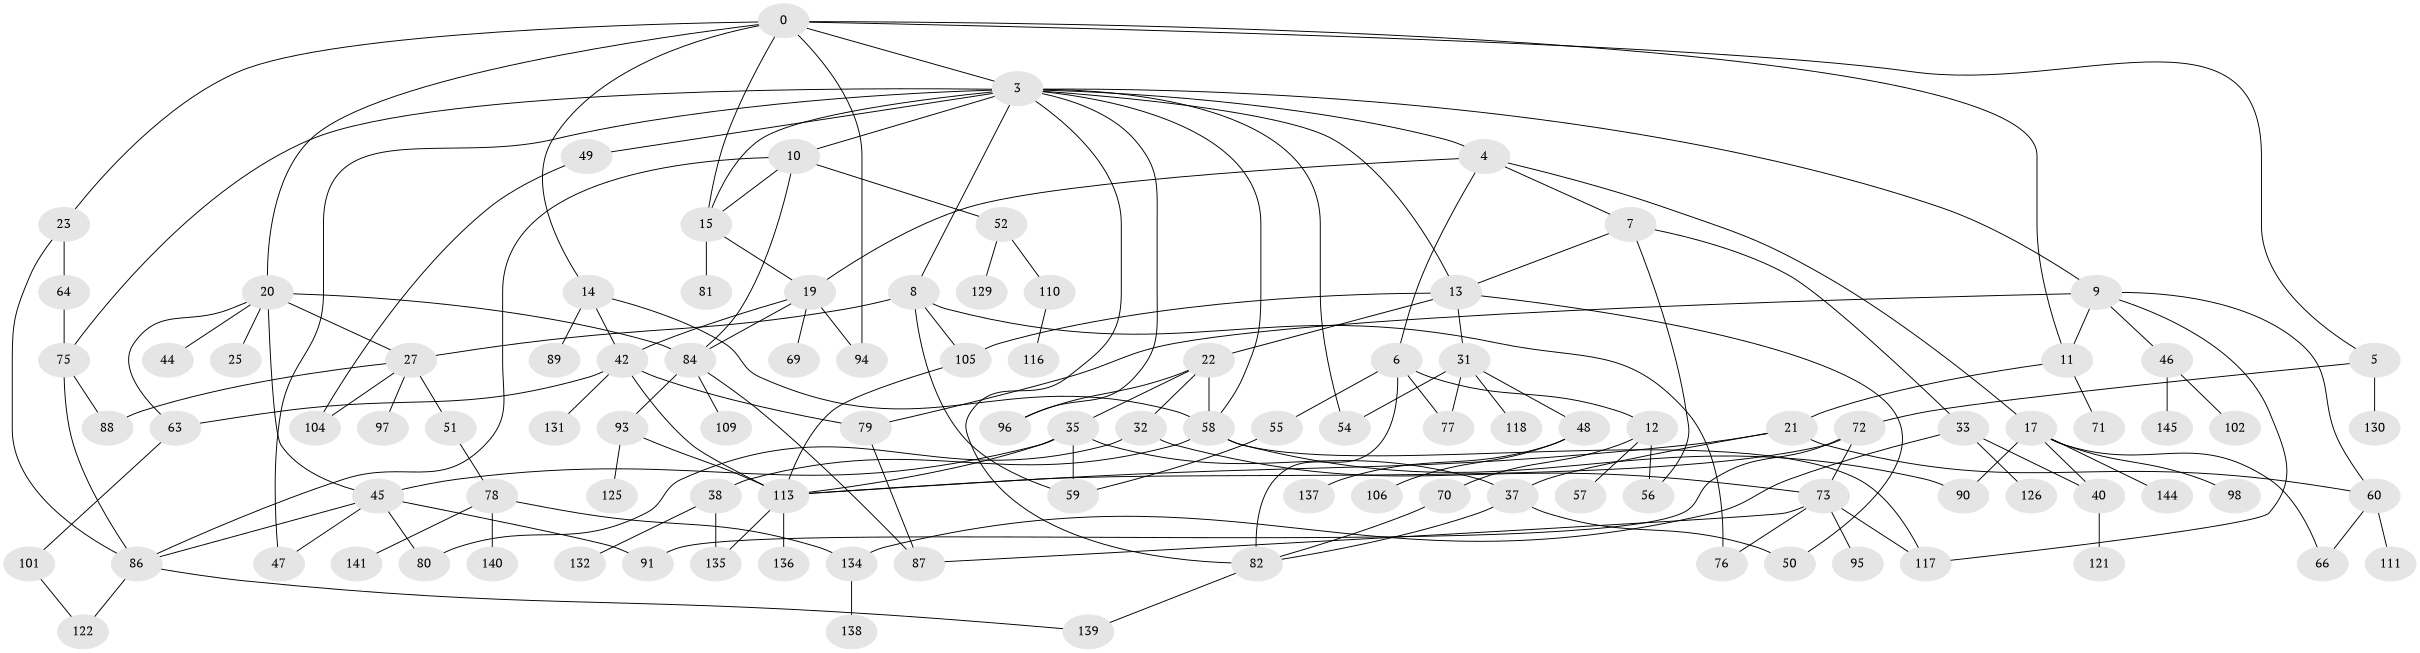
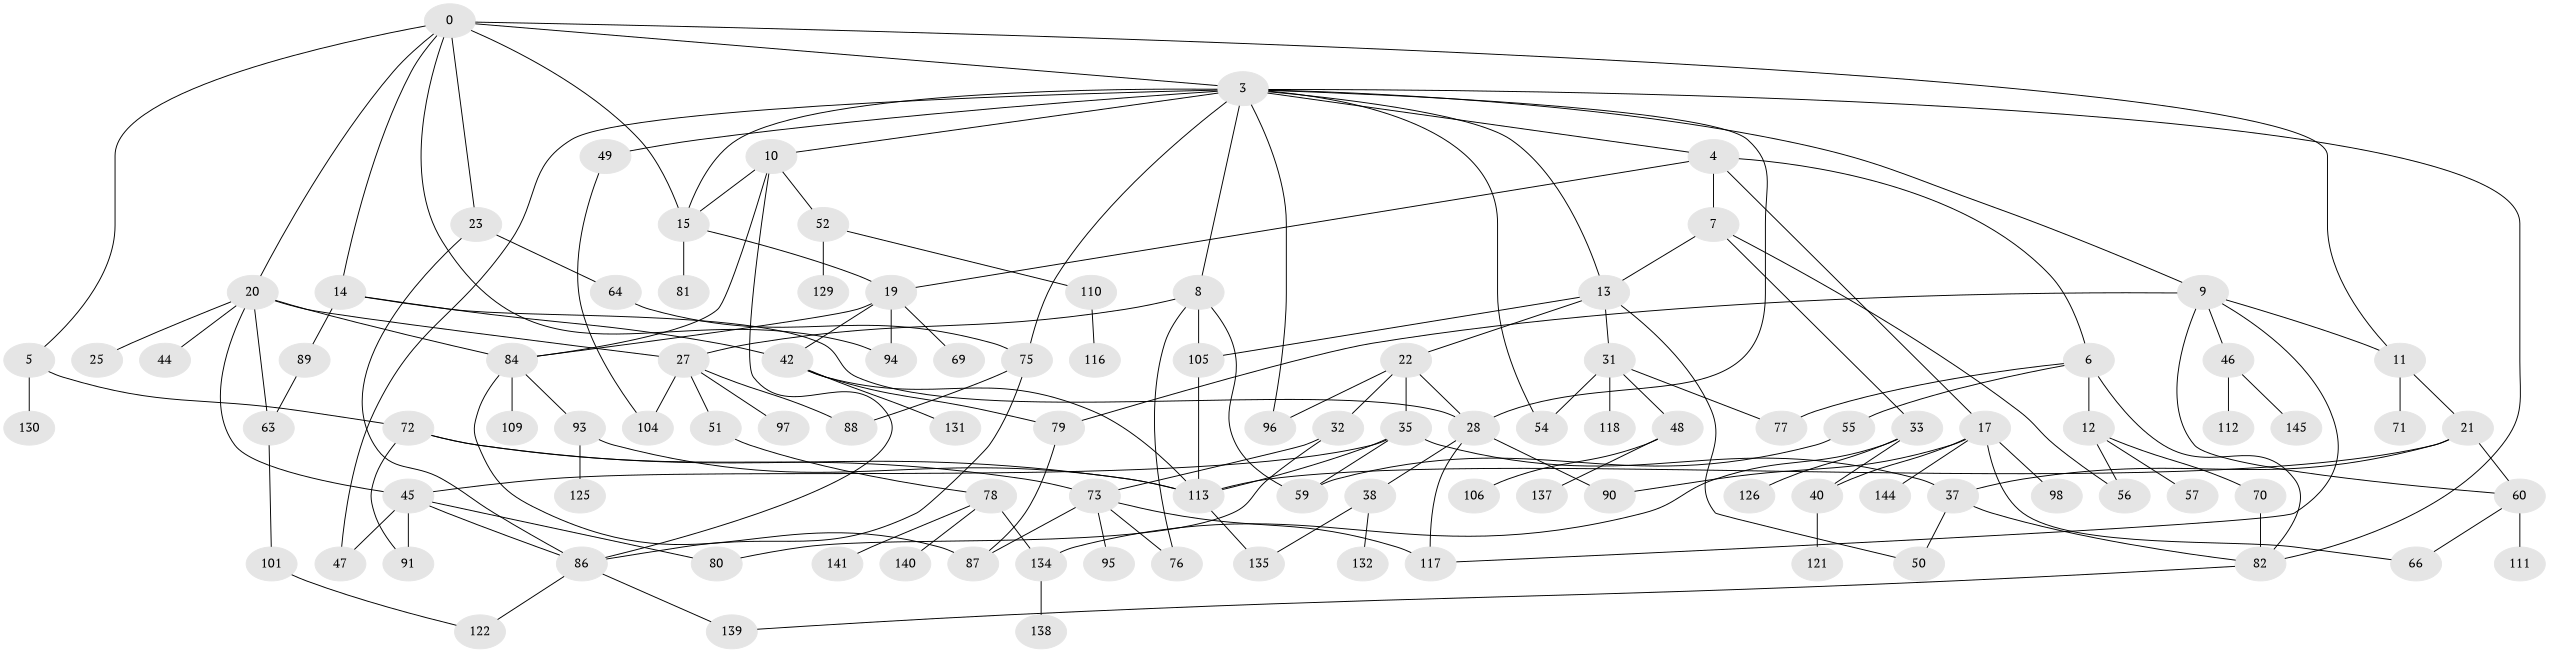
(403, 402) -> (287, 394)
(1209, 428) -> (1474, 428)
(2235, 428) -> (2228, 428)
(784, 564) -> none
